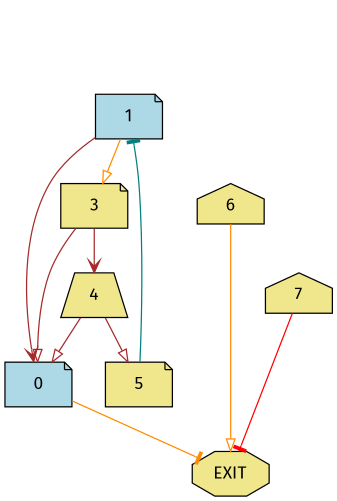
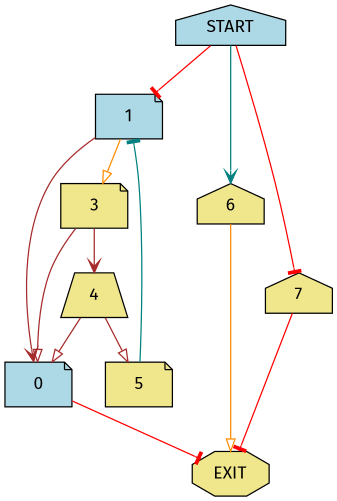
none -> (231, 27)
(134, 429) -> (134, 429)
